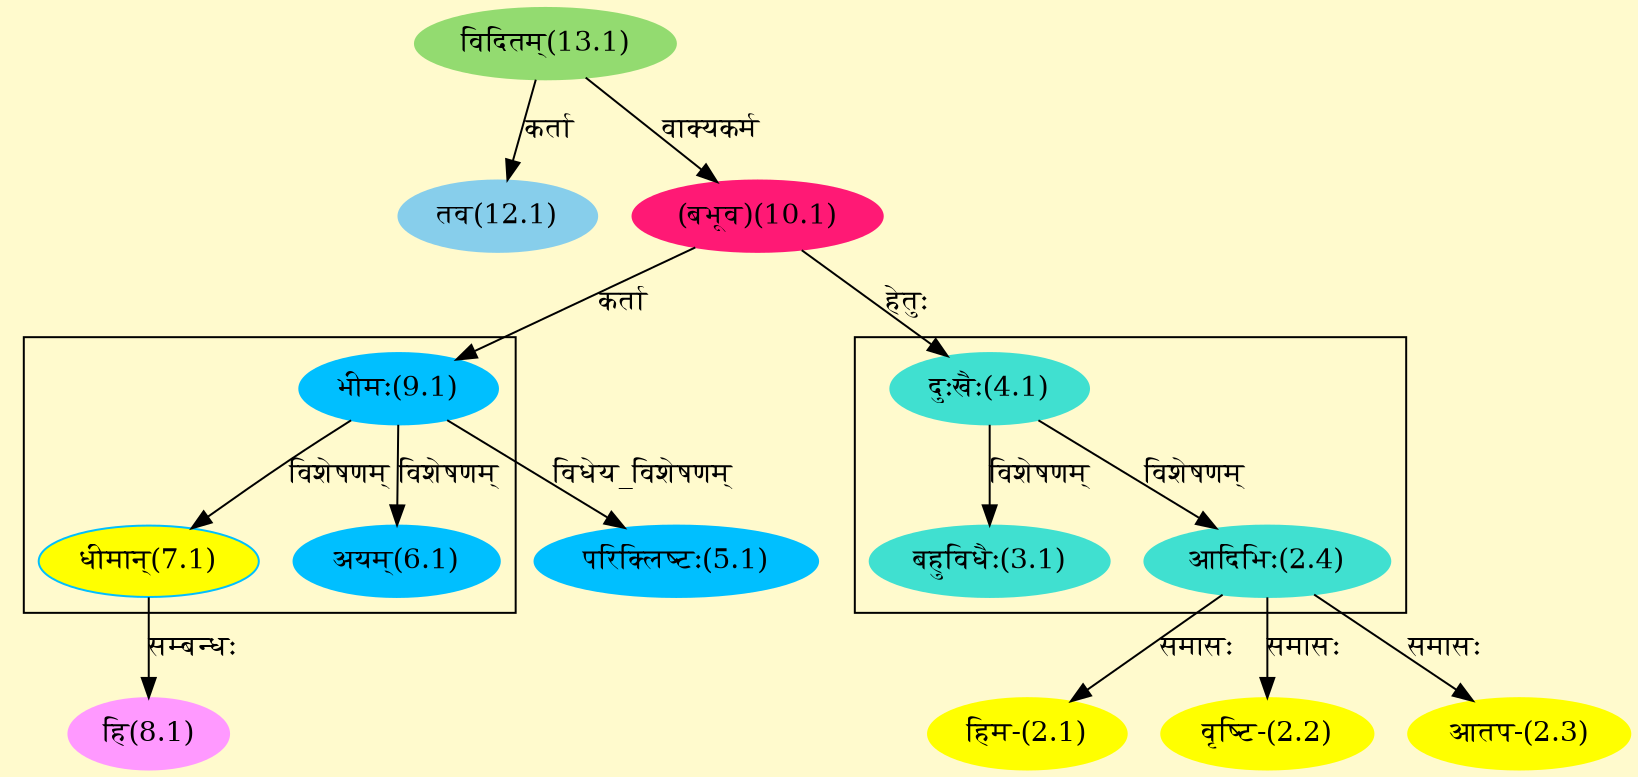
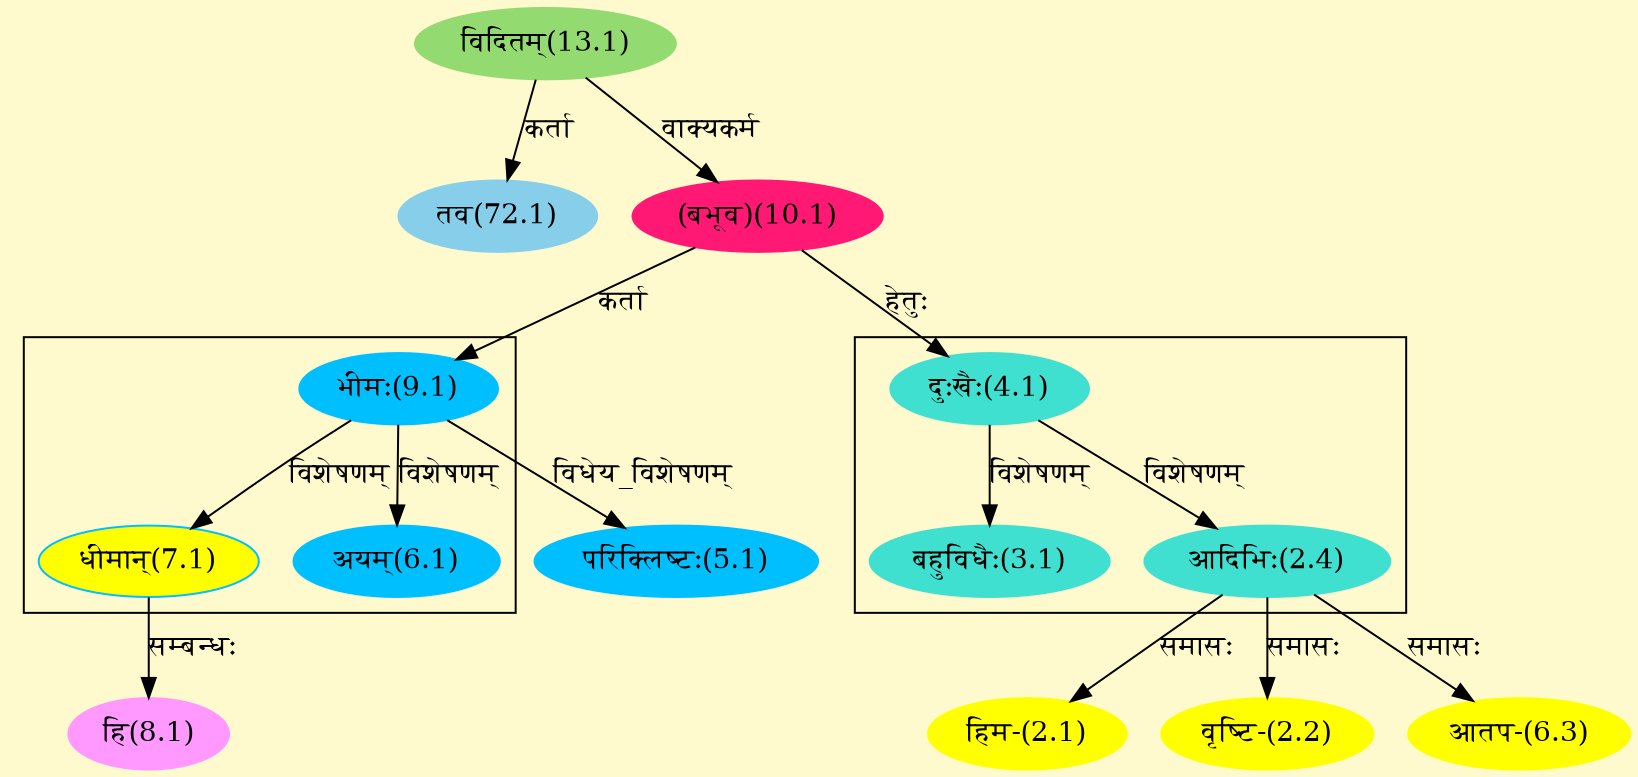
(498, 216) -> (498, 216)
(1519, 734) -> (1519, 734)
